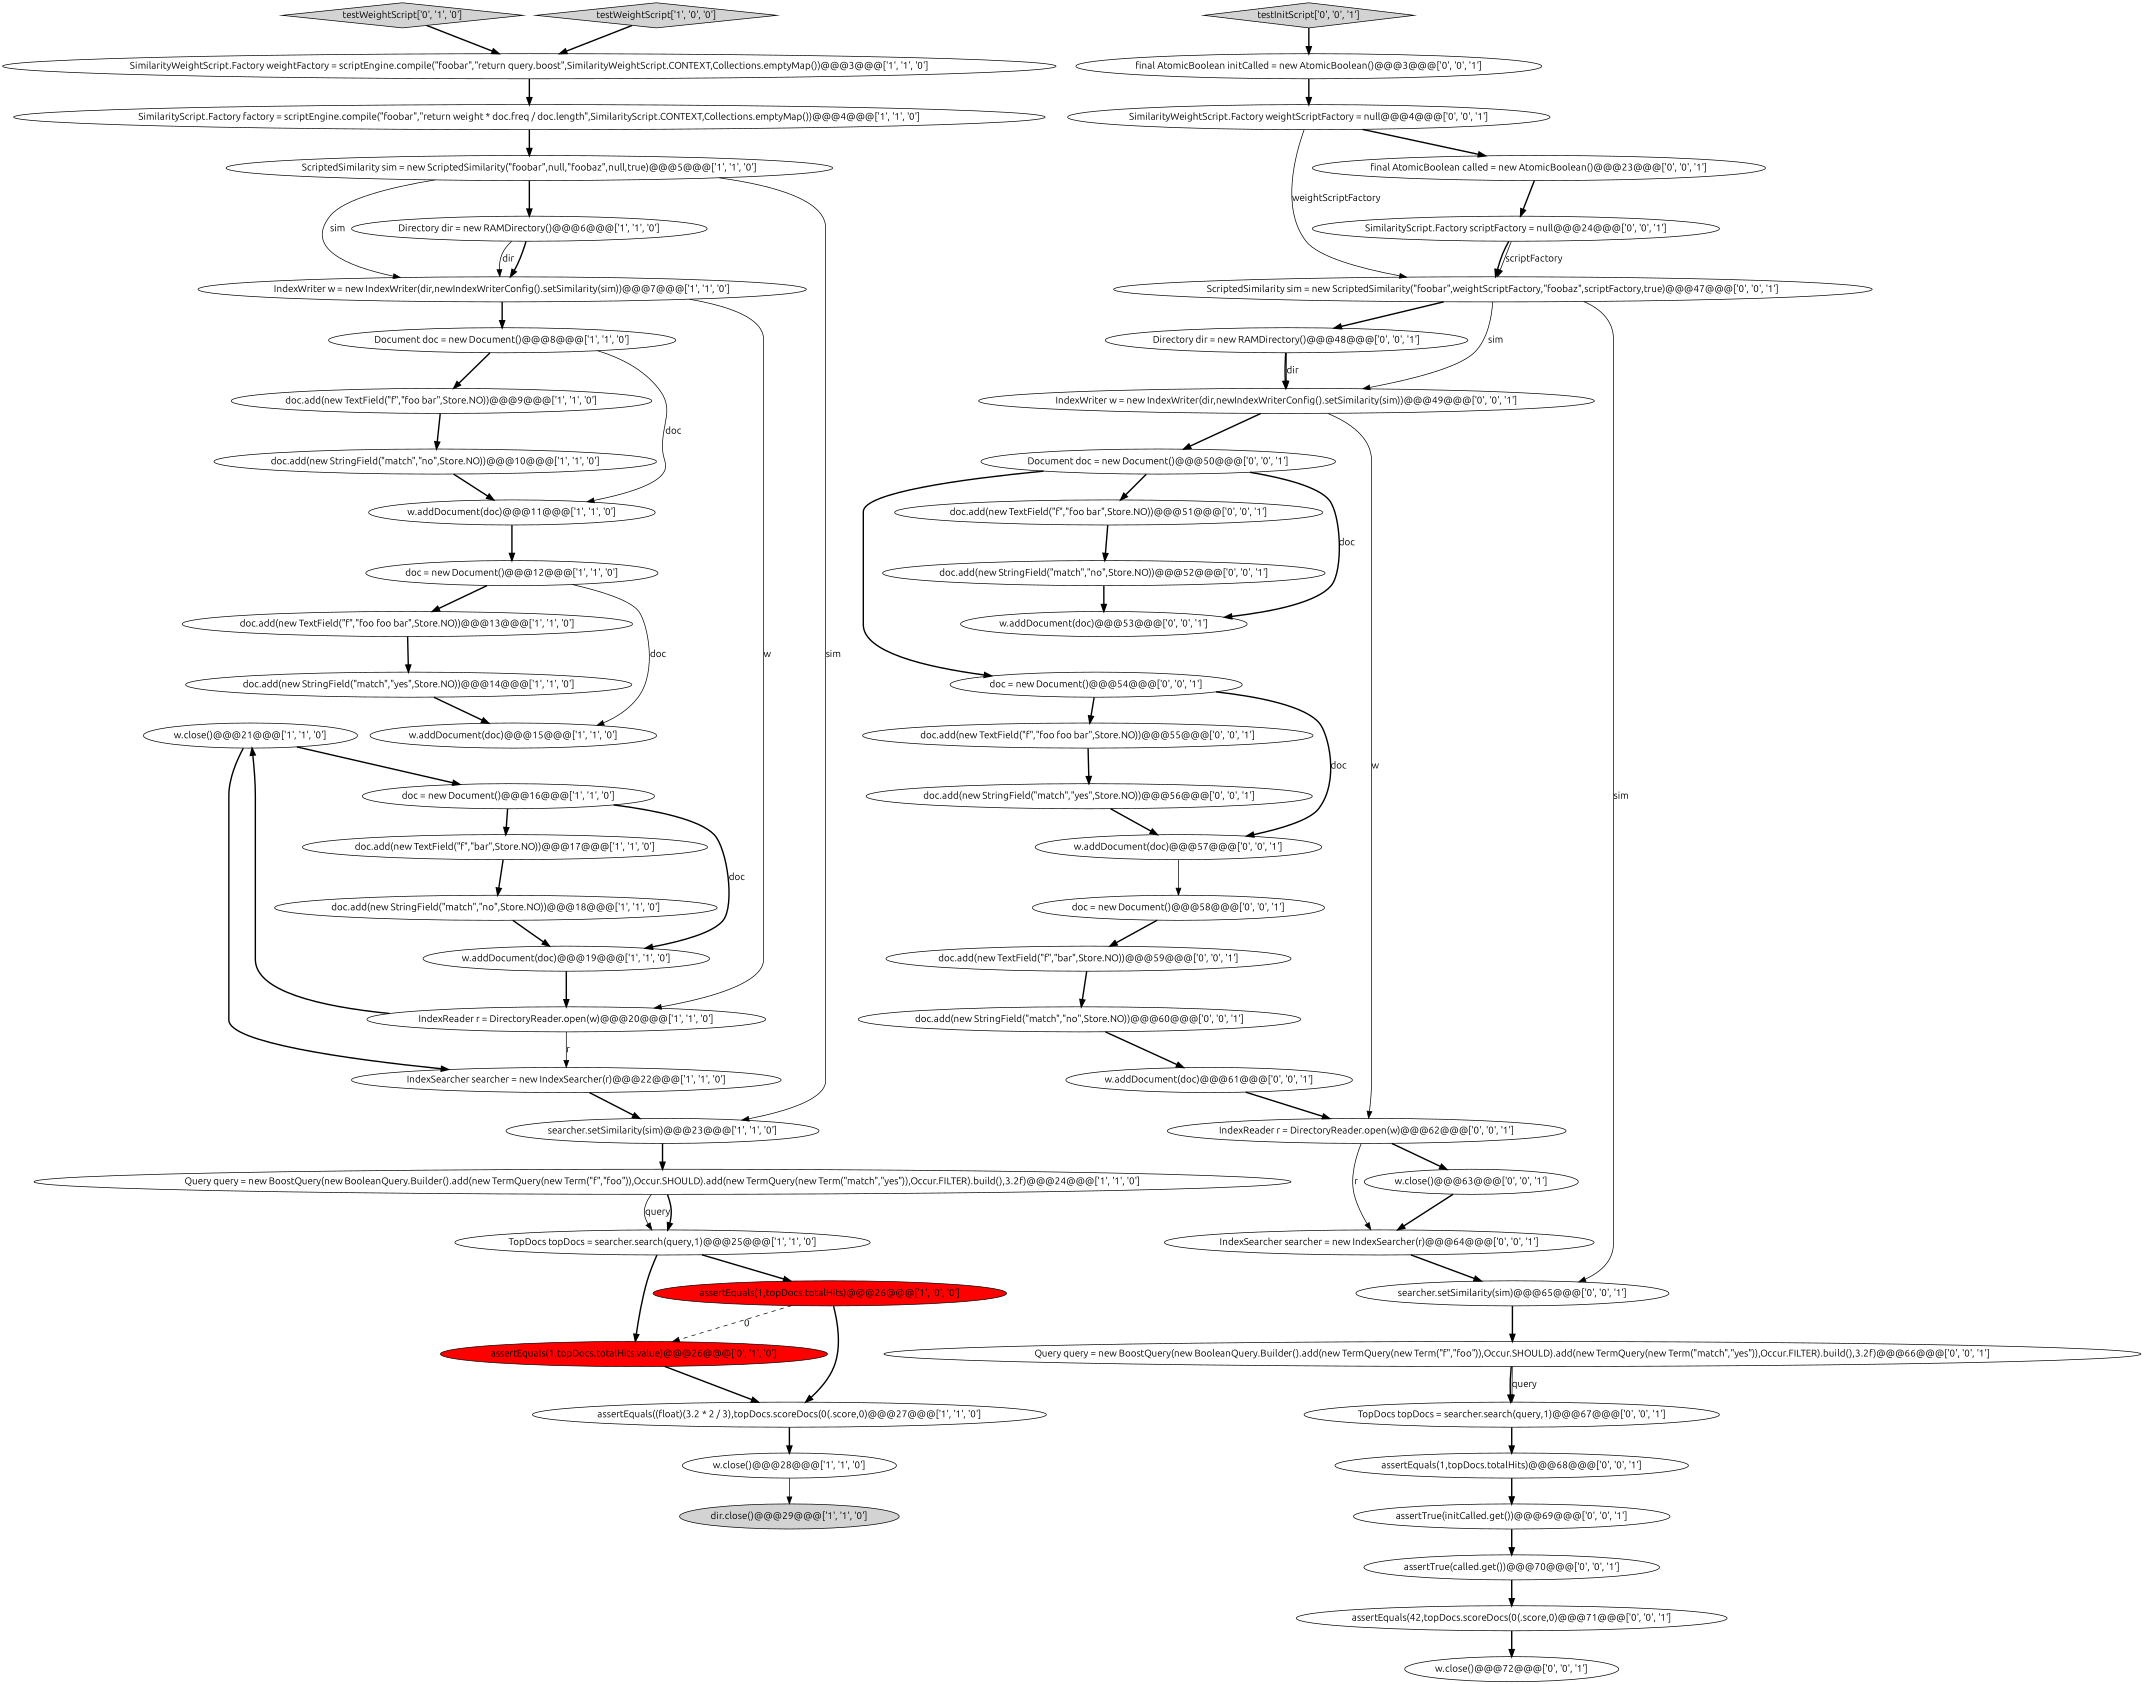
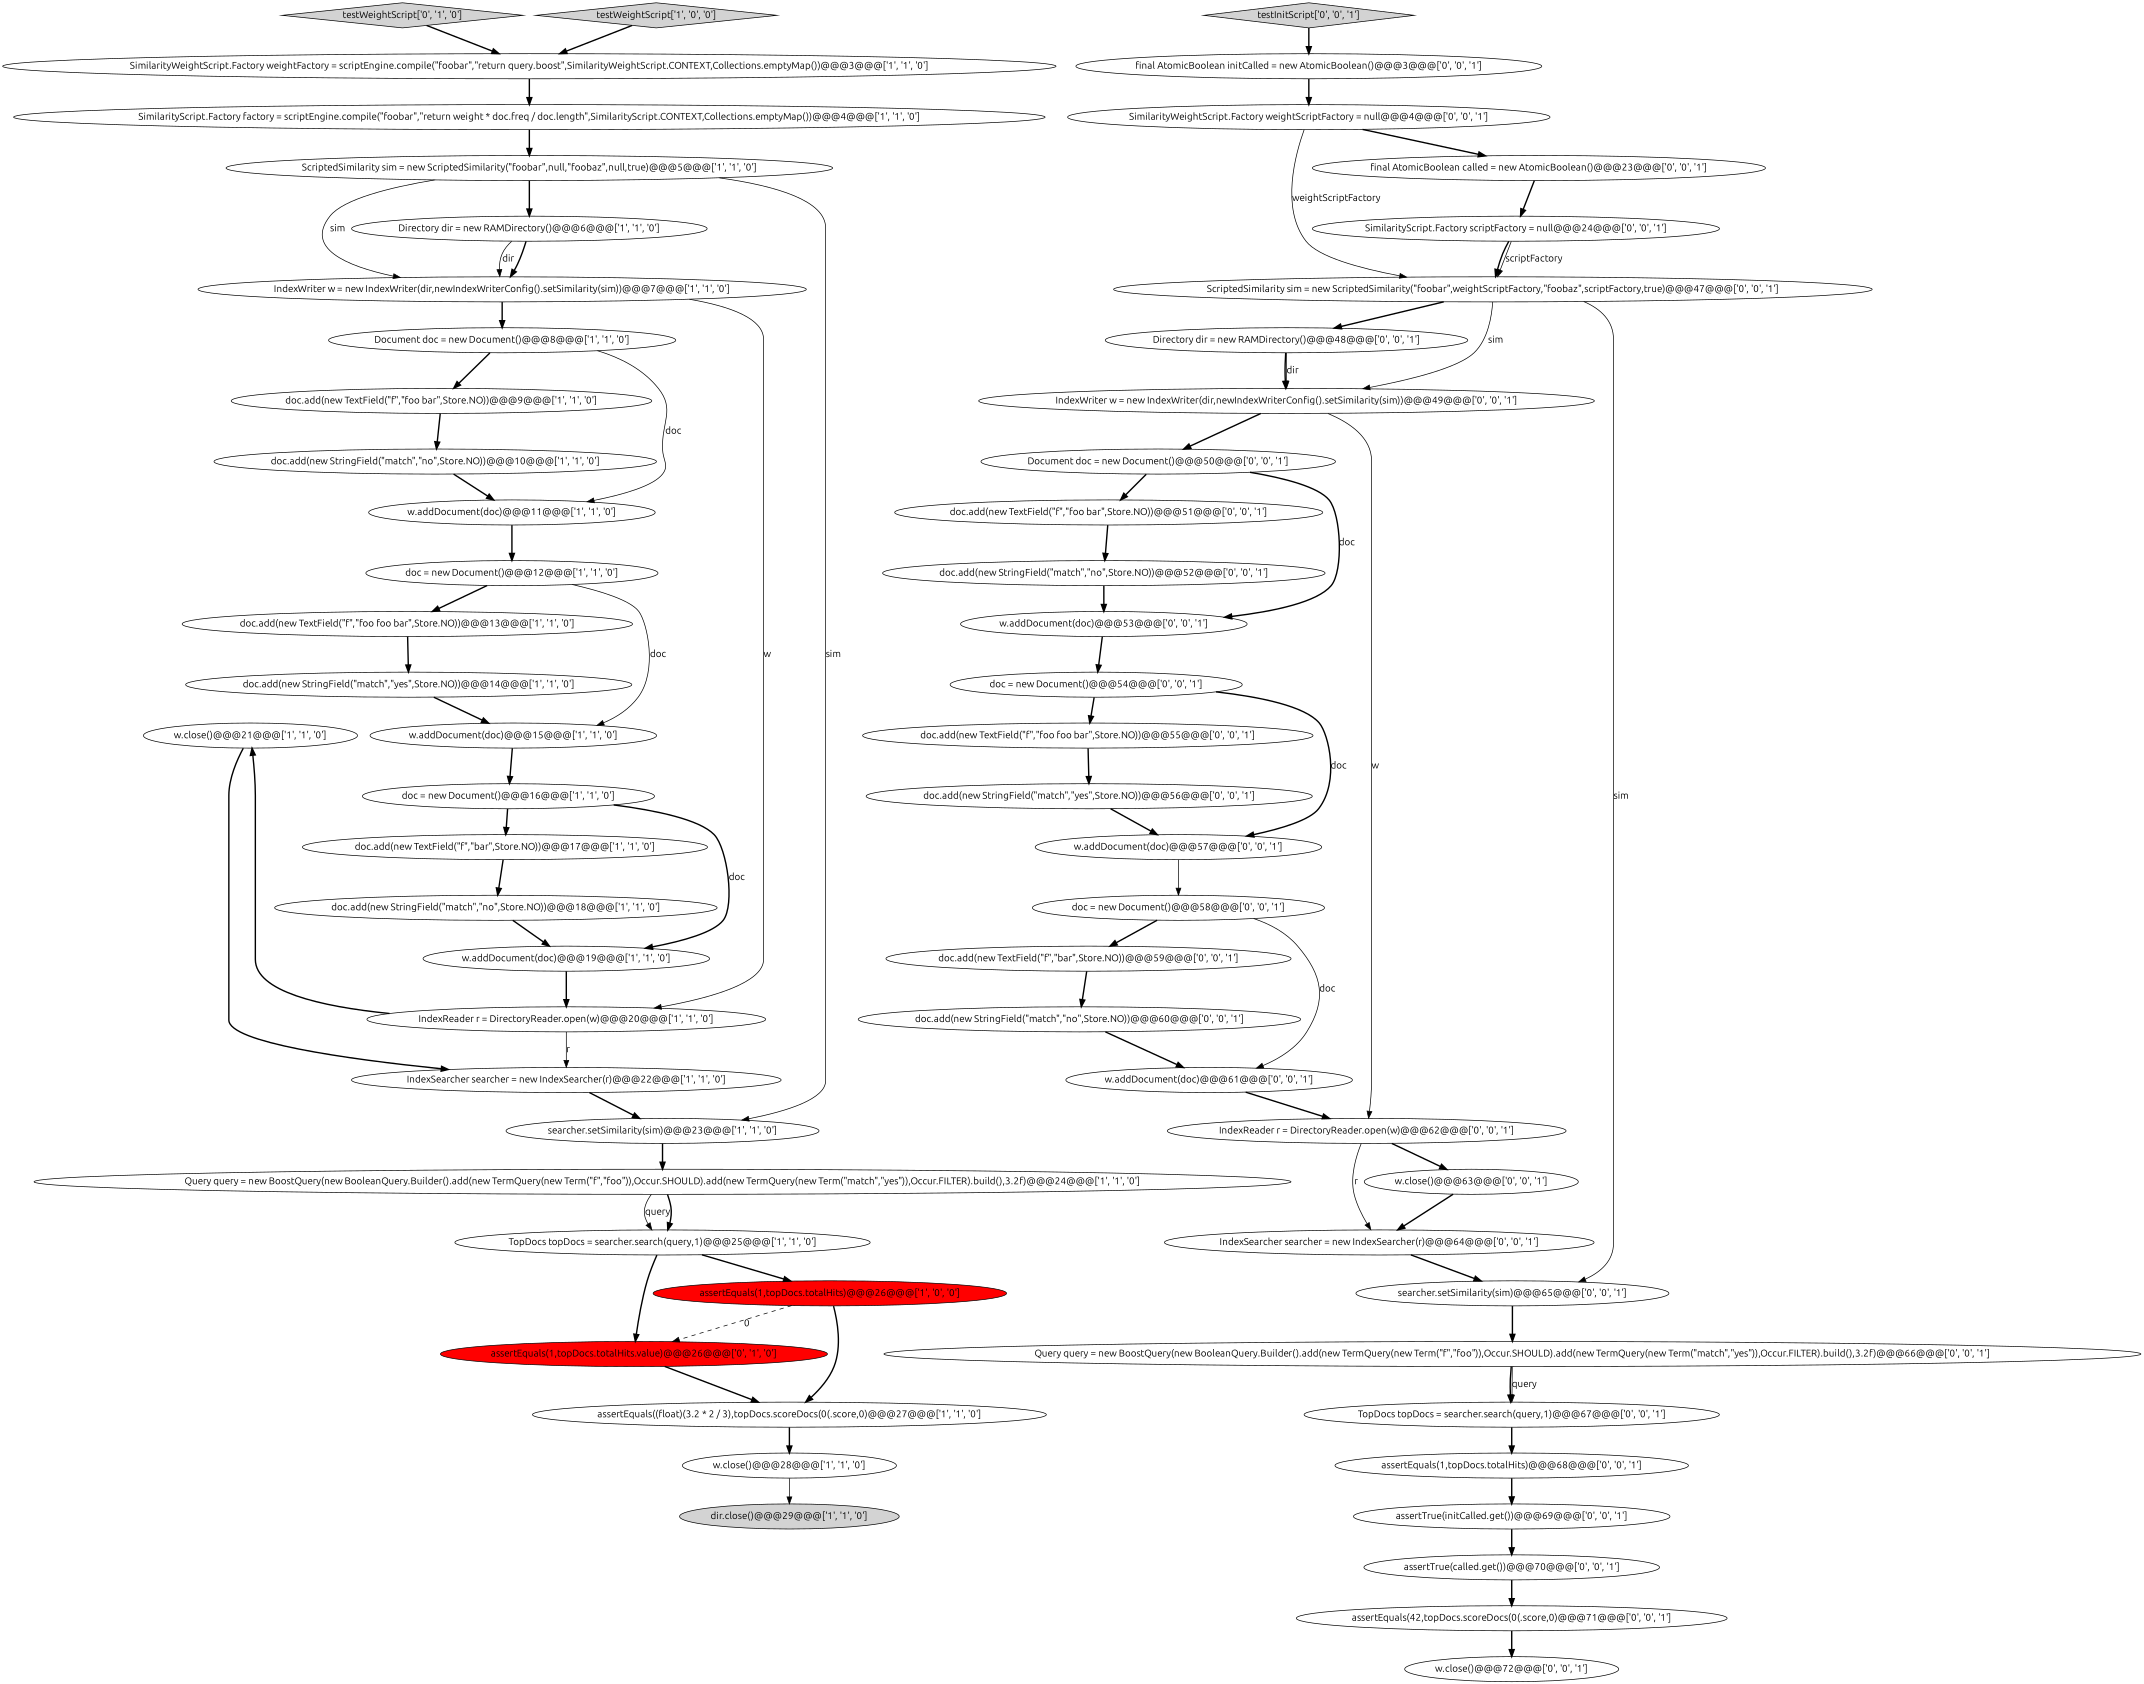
(863, 543) -> (1100, 651)
(375, 765) -> (511, 762)
none -> (1319, 989)
